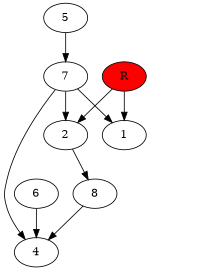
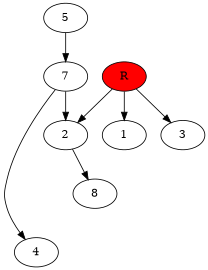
(91, 102) -> none
none -> (183, 135)
(36, 194) -> none
(69, 220) -> none
